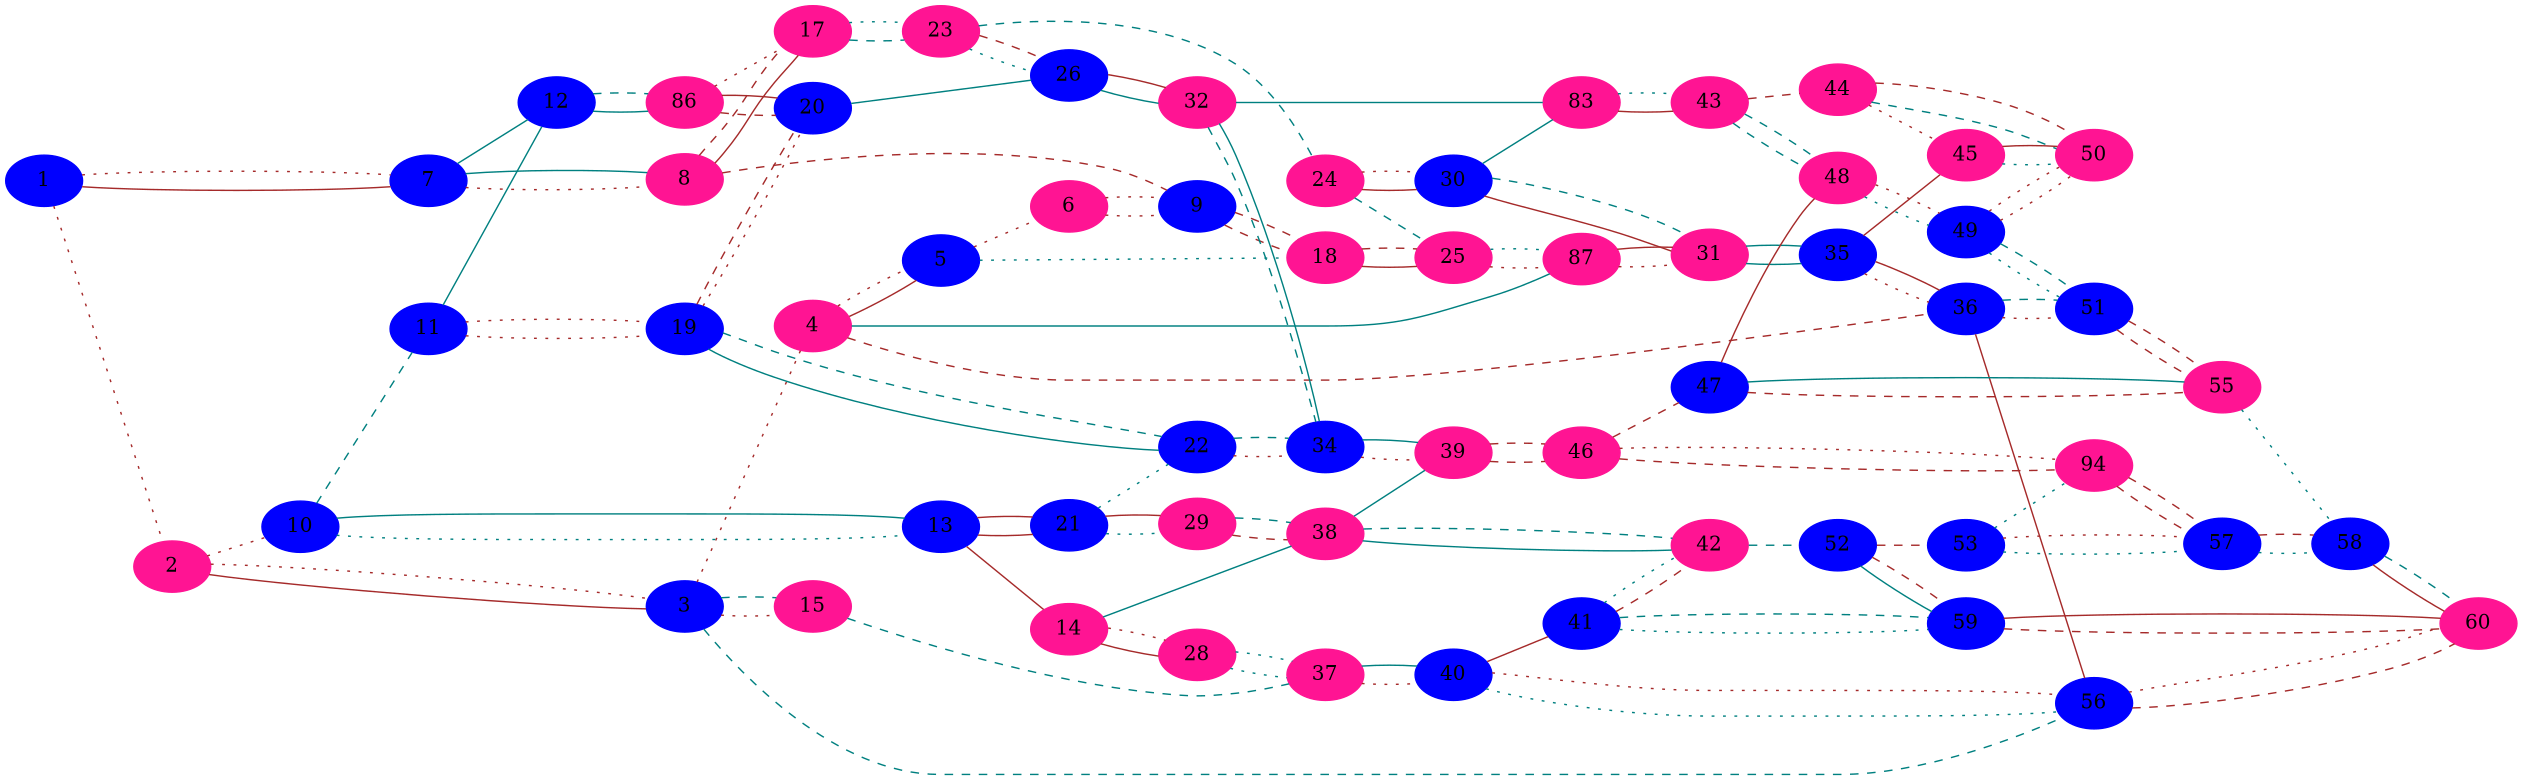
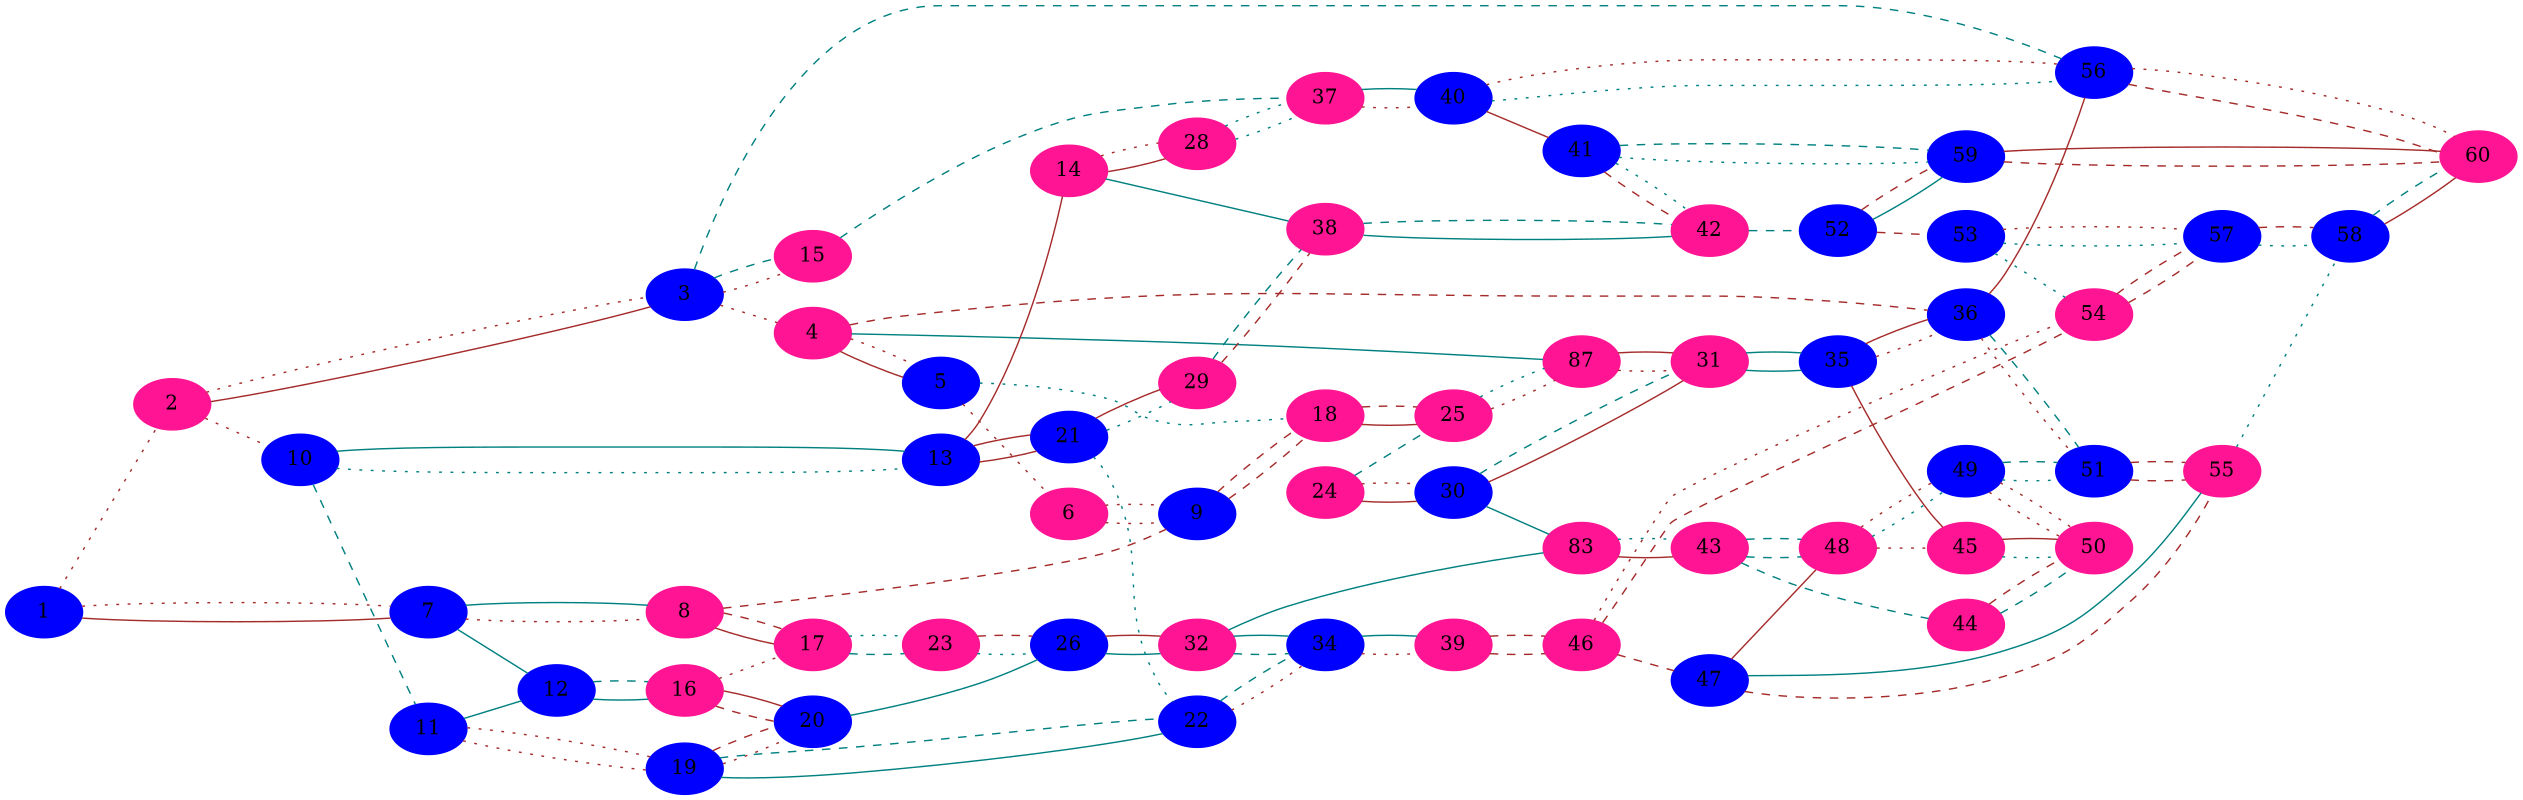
(1170, 36) -> none
(1774, 96) -> (1833, 597)
(685, 102) -> (685, 690)
(1902, 122) -> (1902, 548)
(2094, 466) -> (2094, 315)
(1389, 493) -> none
